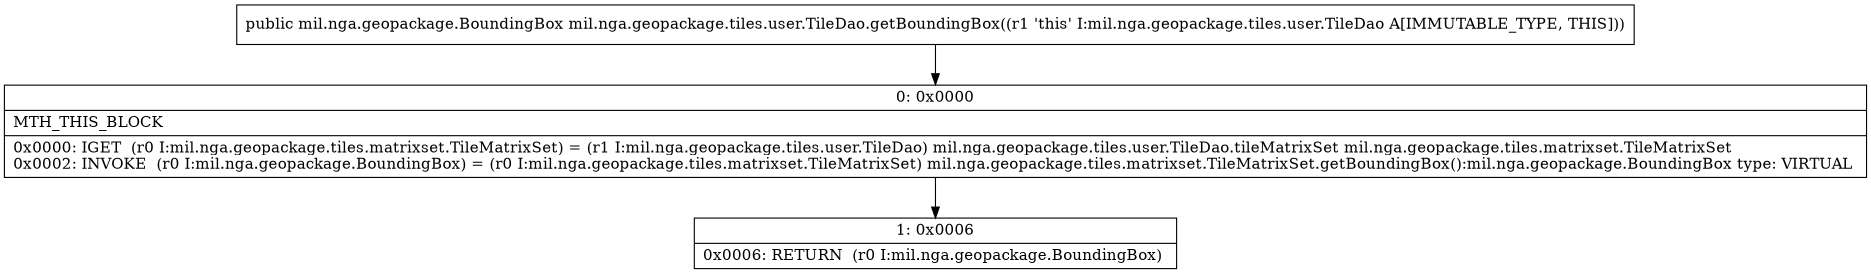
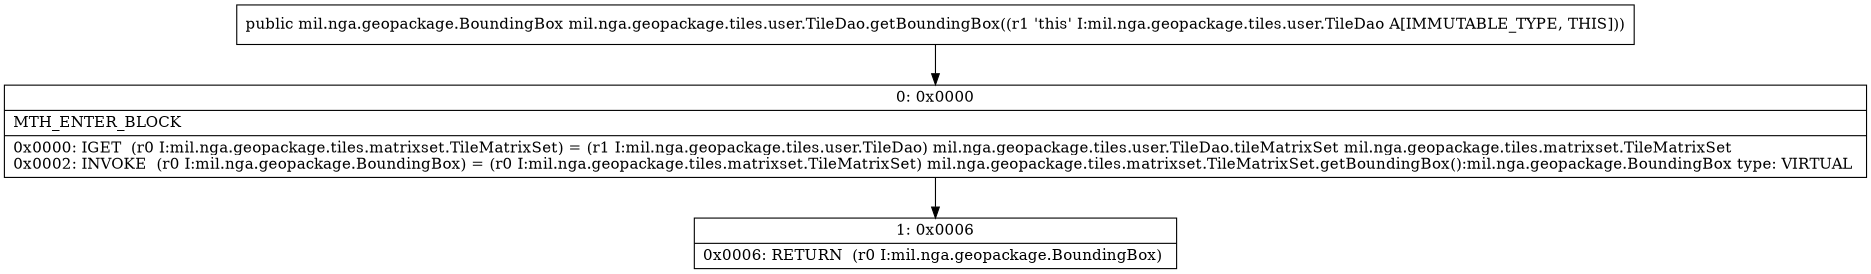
(88, 122) -> (98, 122)
